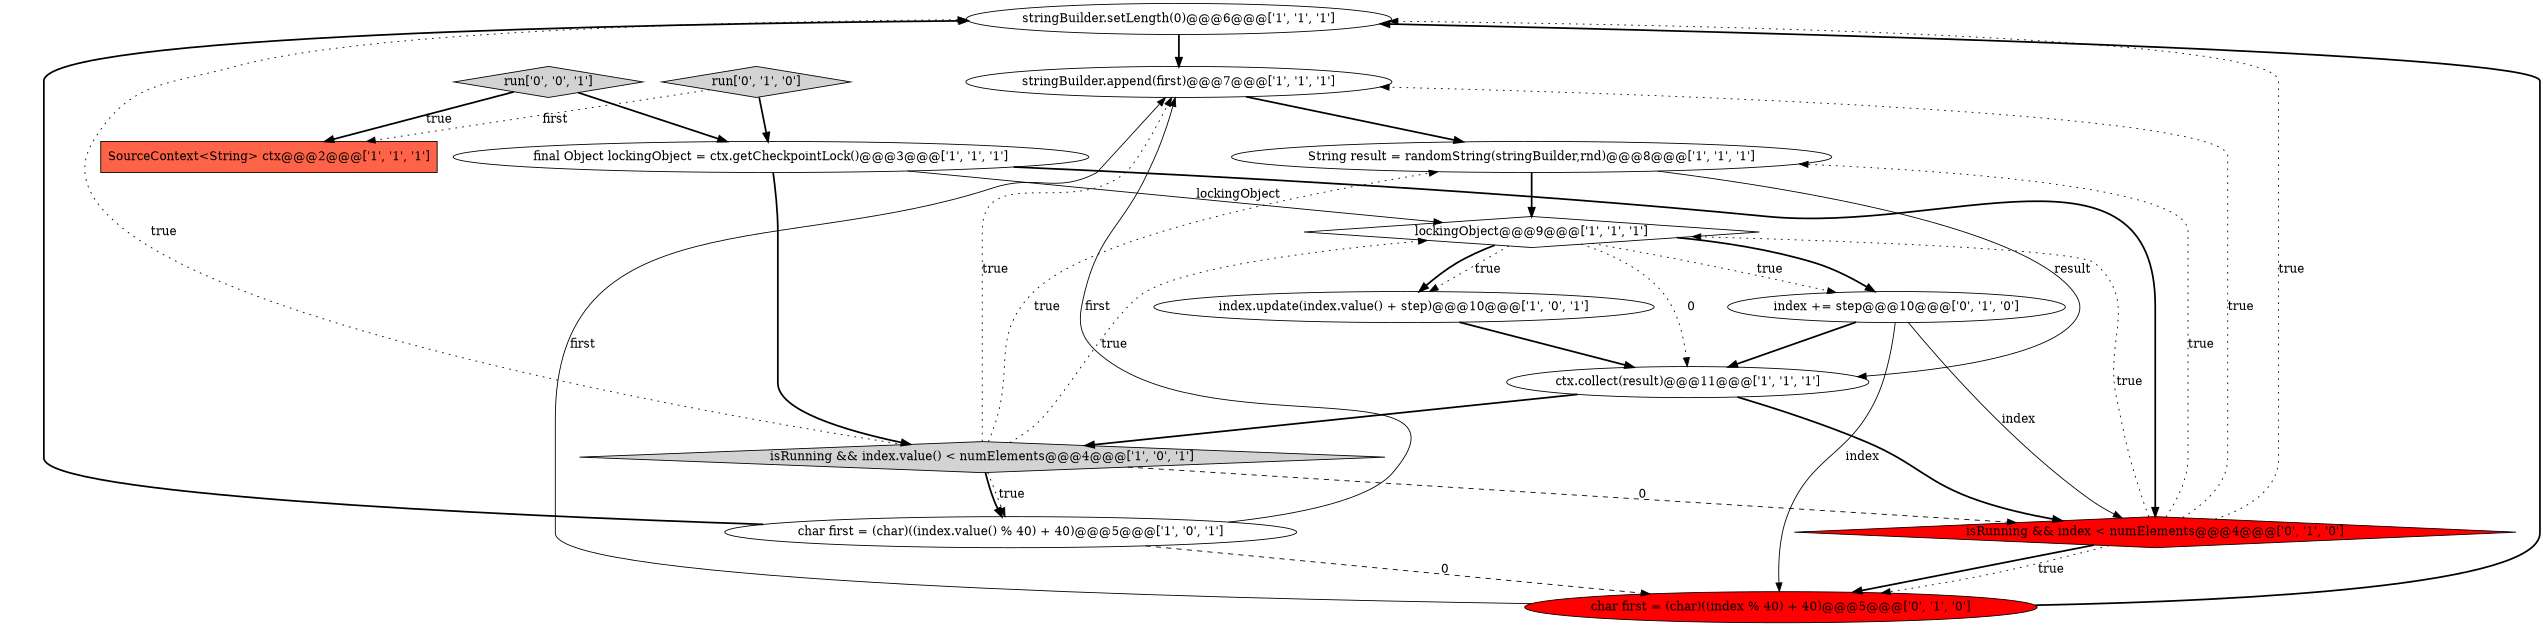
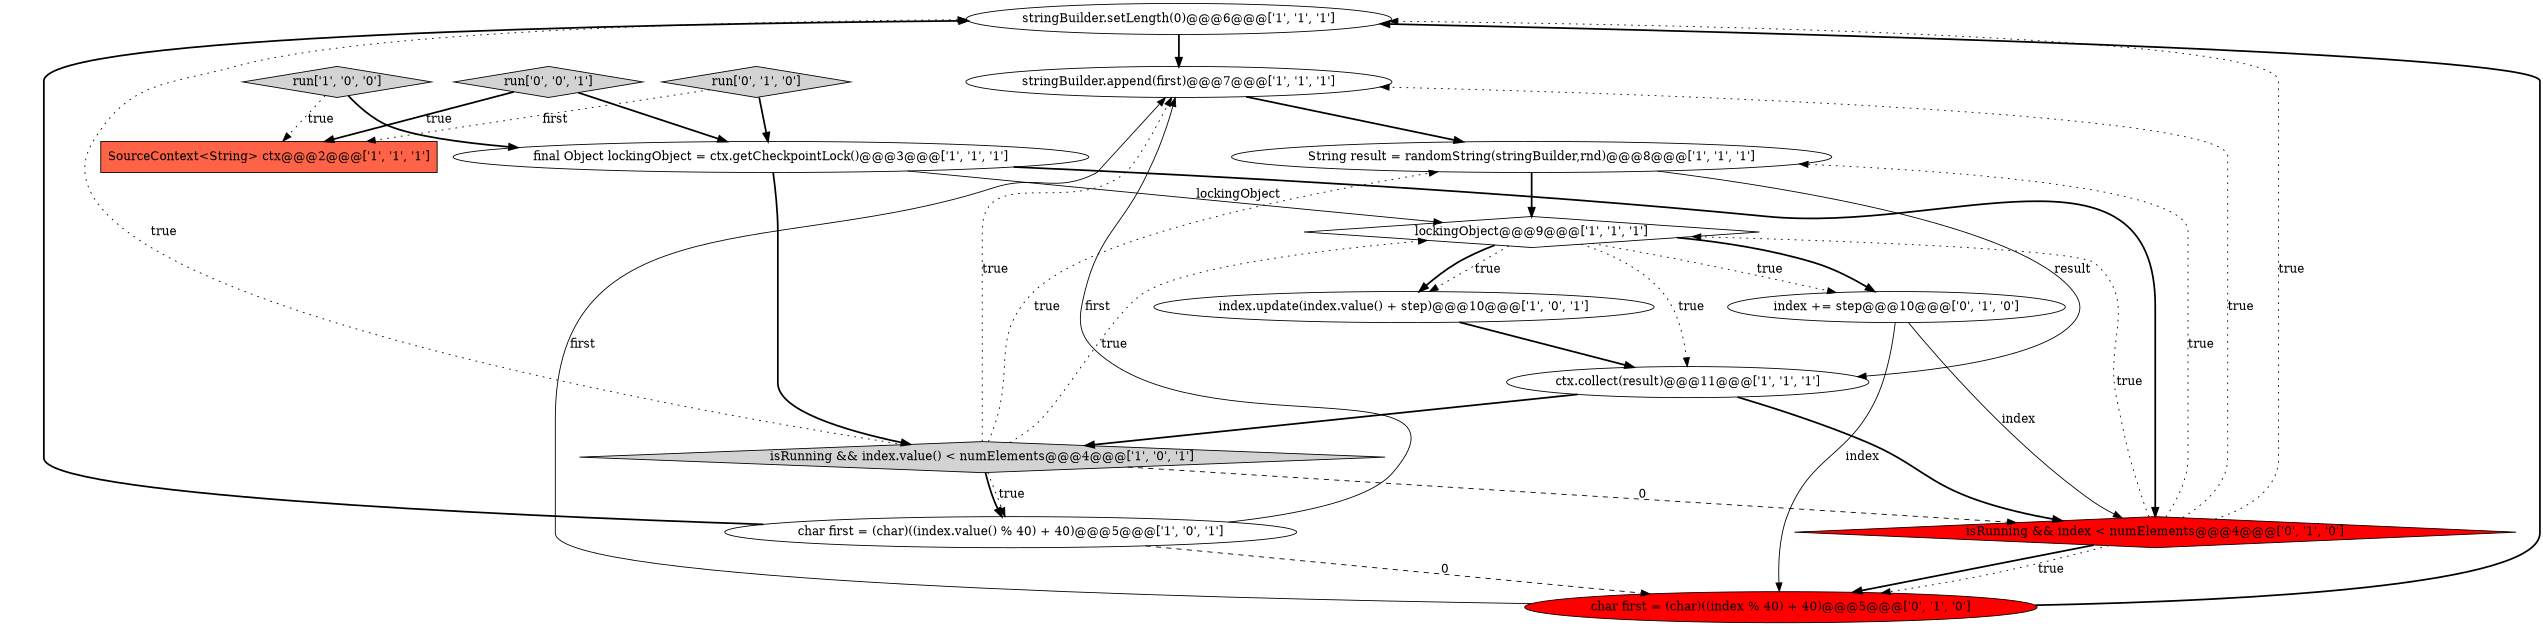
none -> (337, 82)
(1692, 307) -> (1692, 307)
(1796, 343) -> none
